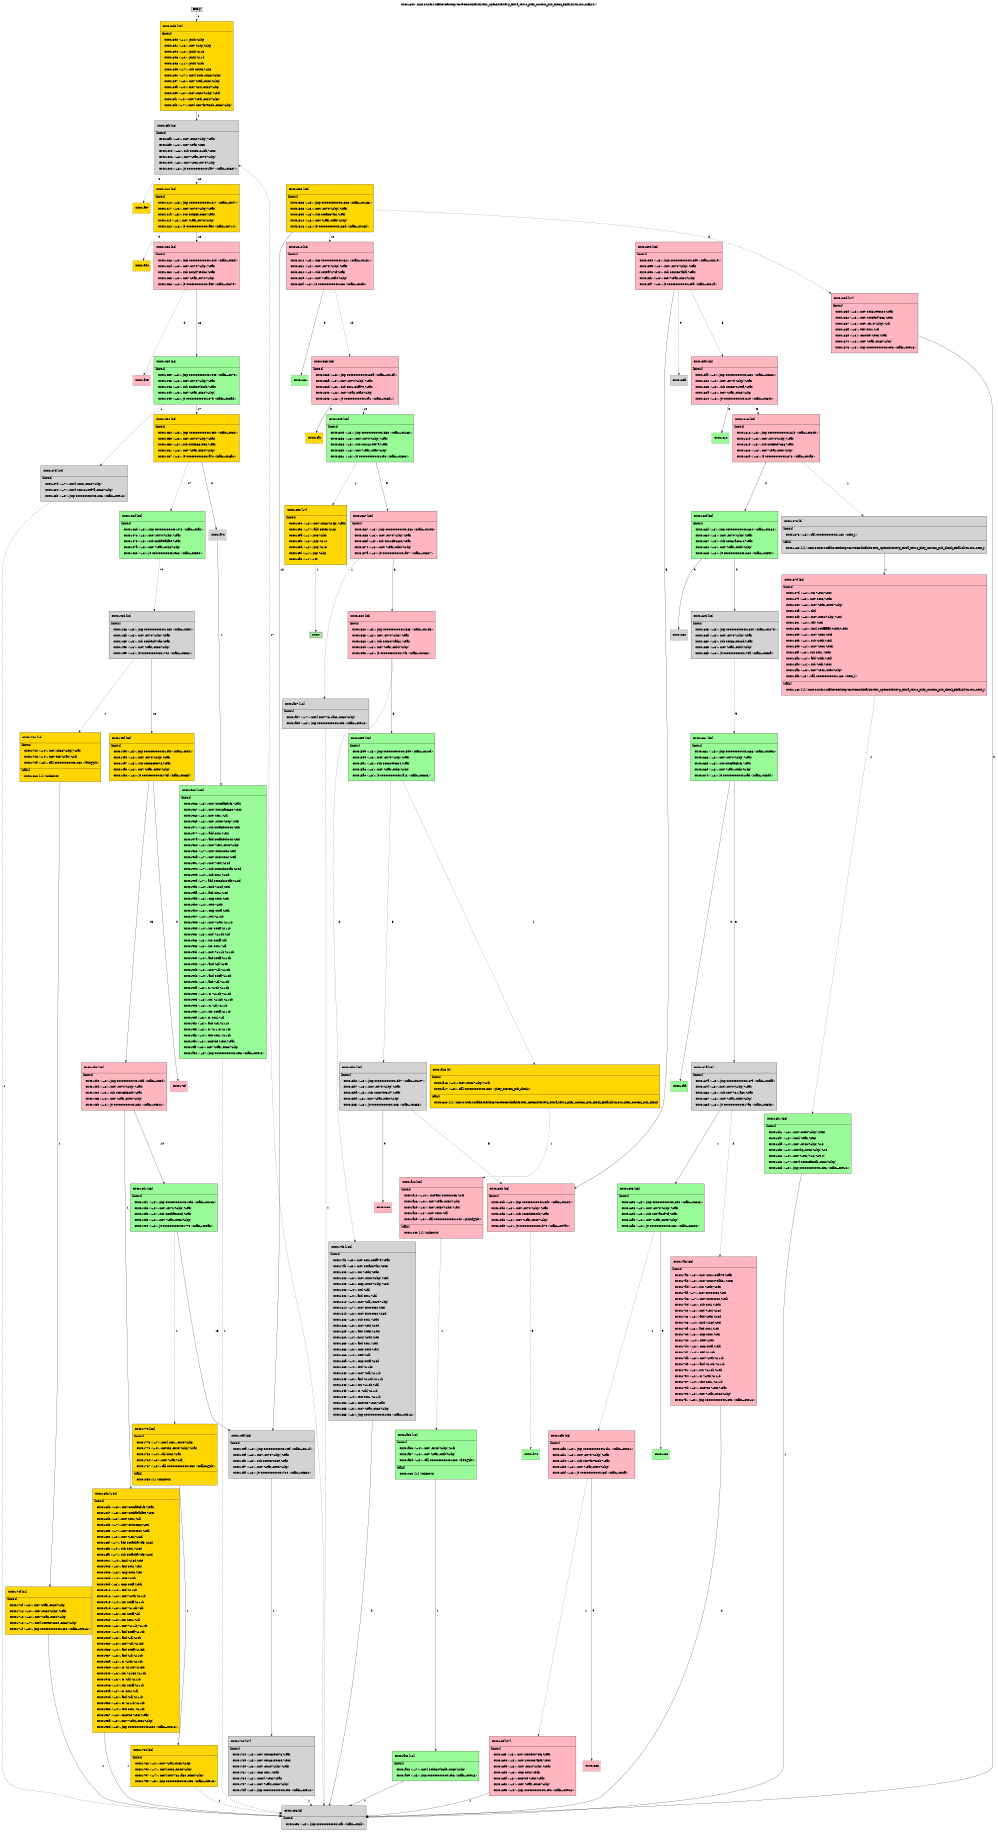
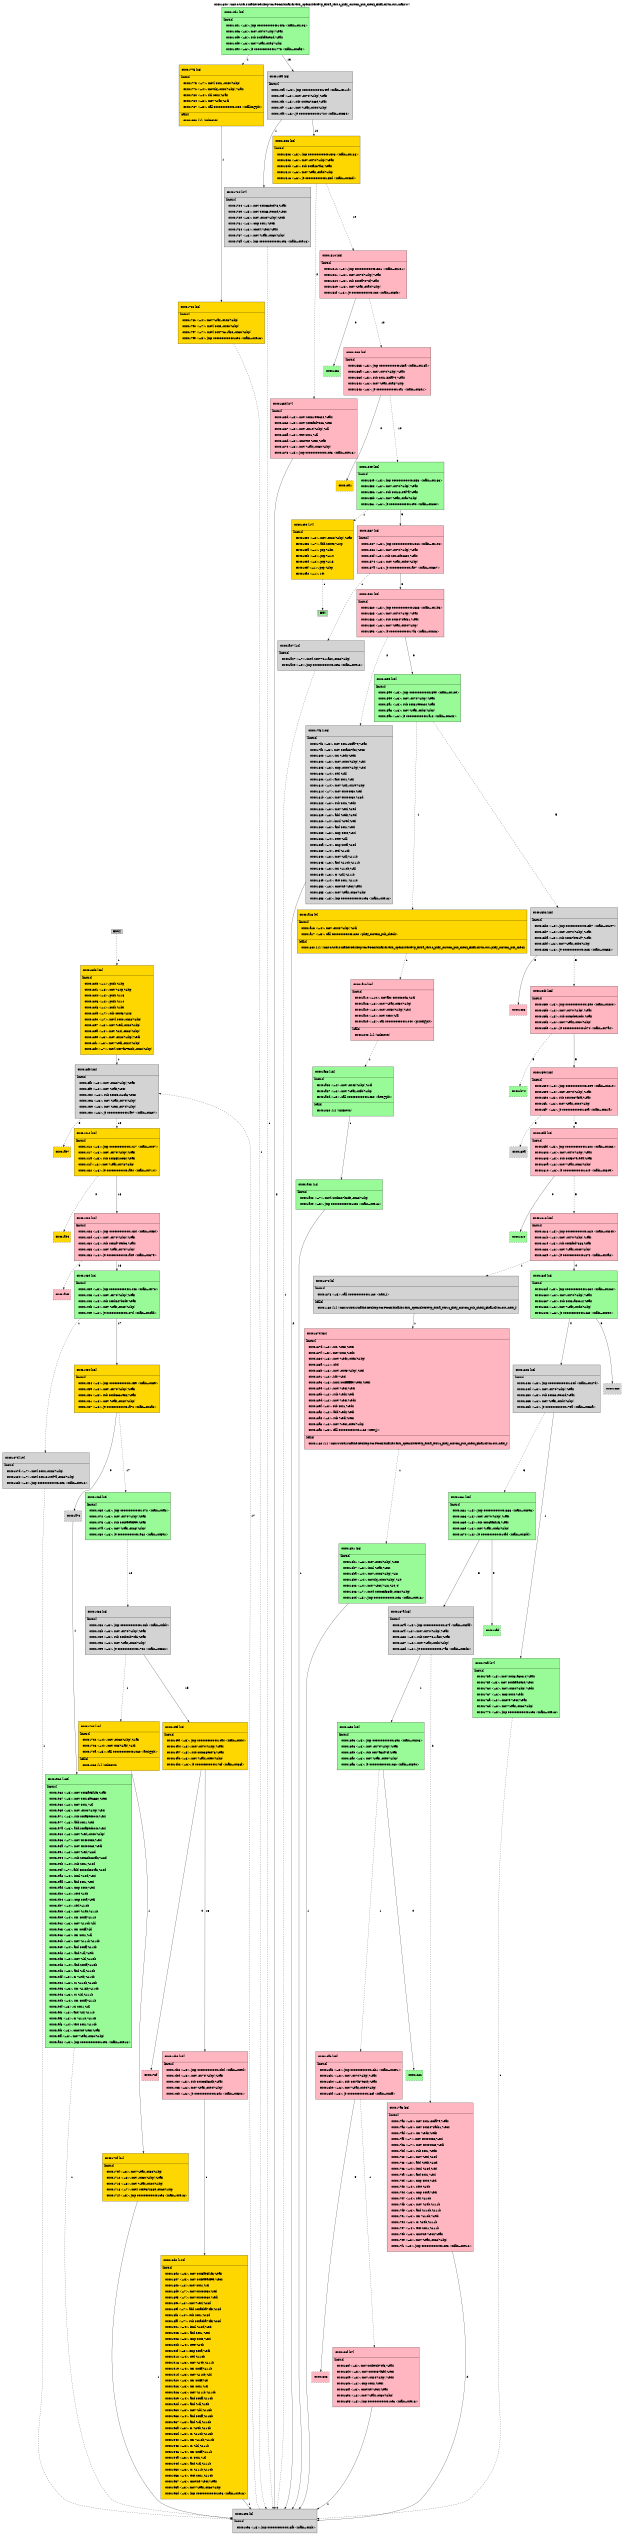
(316, 635) -> (323, 613)
(667, 758) -> (574, 1050)
(279, 828) -> (313, 127)
(149, 1146) -> none
none -> (516, 1688)
